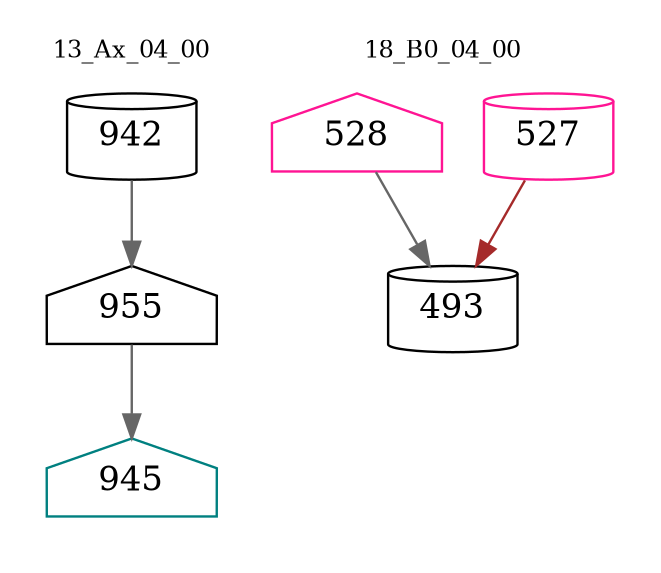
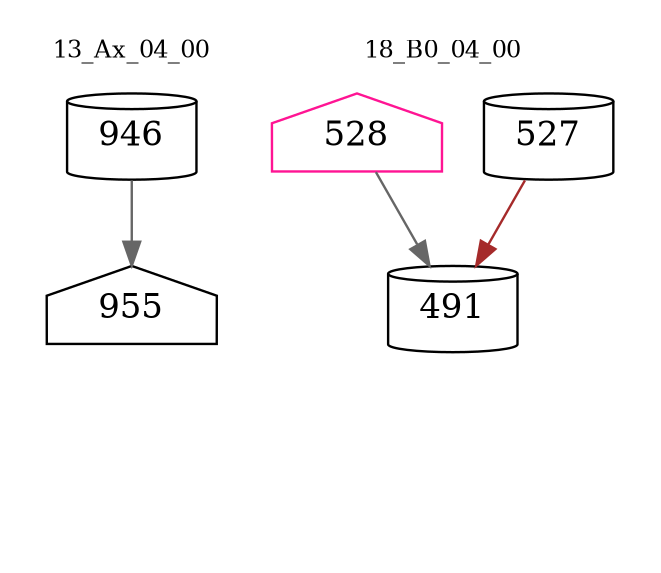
(132, 137) -> (132, 137)
(549, 137) -> (549, 137)
(453, 309) -> (453, 309)
(132, 482) -> none
